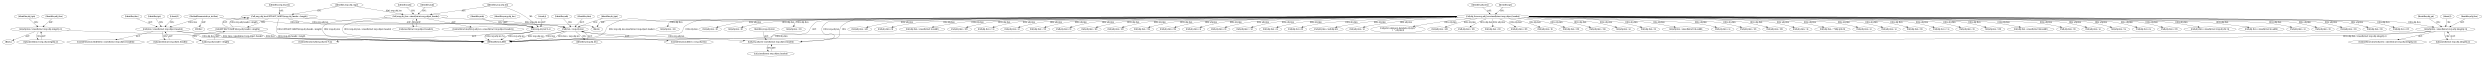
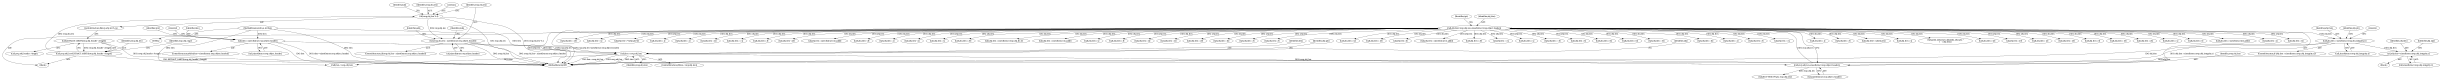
(380, 10) -> (430, 31)
(216, 35) -> (93, 34)
none -> (450, 45)
none -> (2376, 47)
none -> (391, 61)
none -> (342, 65)
none -> (1775, 77)
